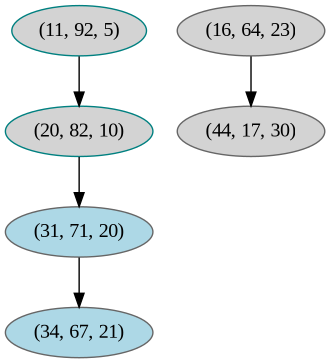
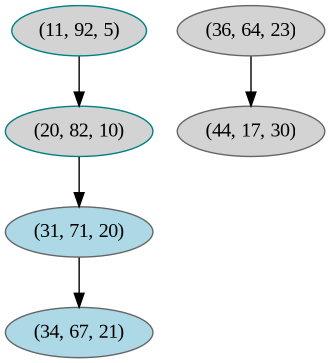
(251, 31) -> (251, 31)
